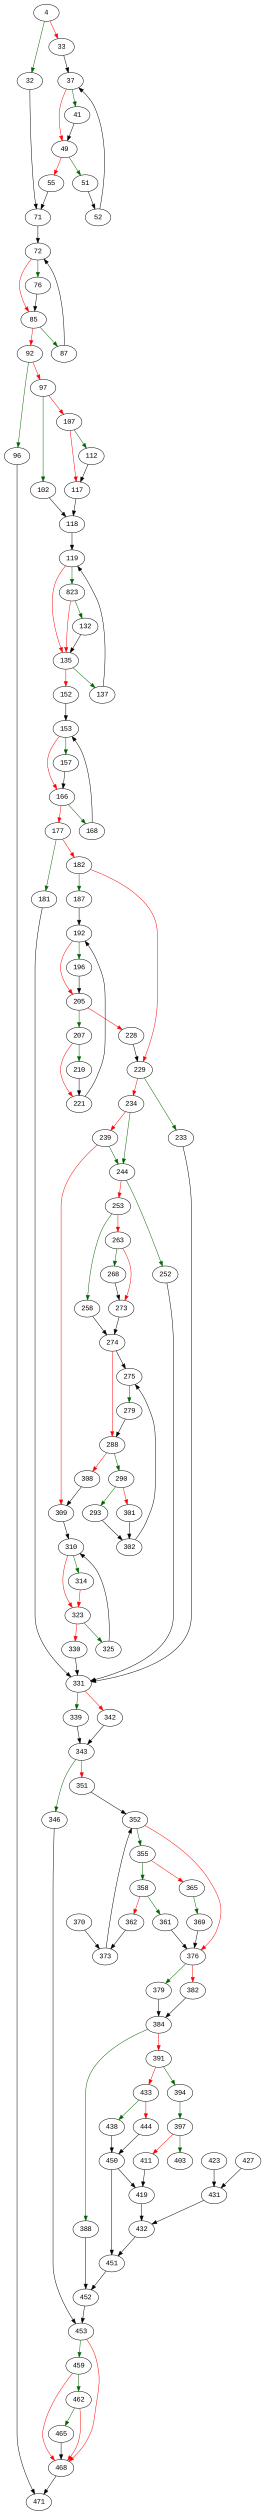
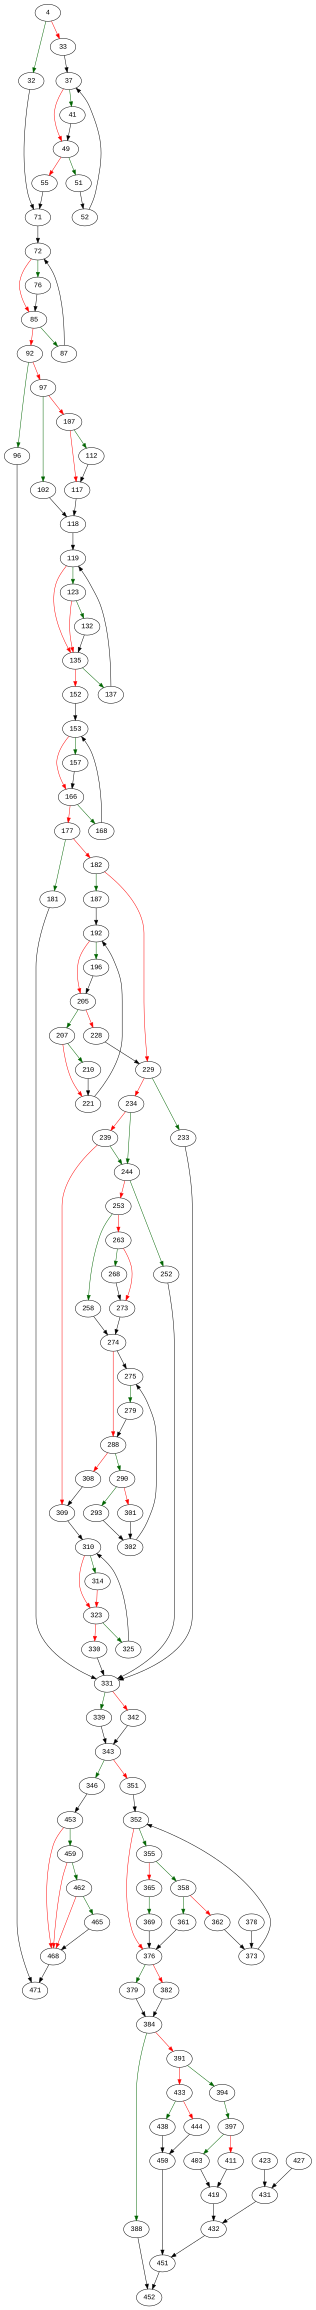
(72, 592) -> (73, 592)
(125, 2176) -> (204, 2176)
(84, 2312) -> none
